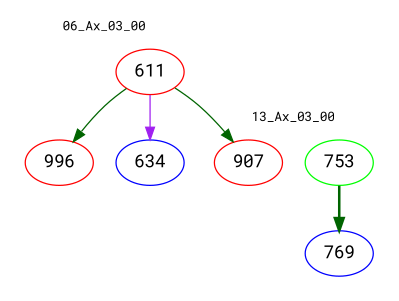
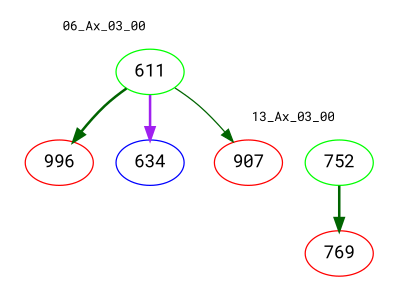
(150, 72) -> (150, 72)
(102, 108) -> (102, 108)
(150, 111) -> (150, 111)
(339, 163) -> (339, 163)
(339, 253) -> (339, 253)
